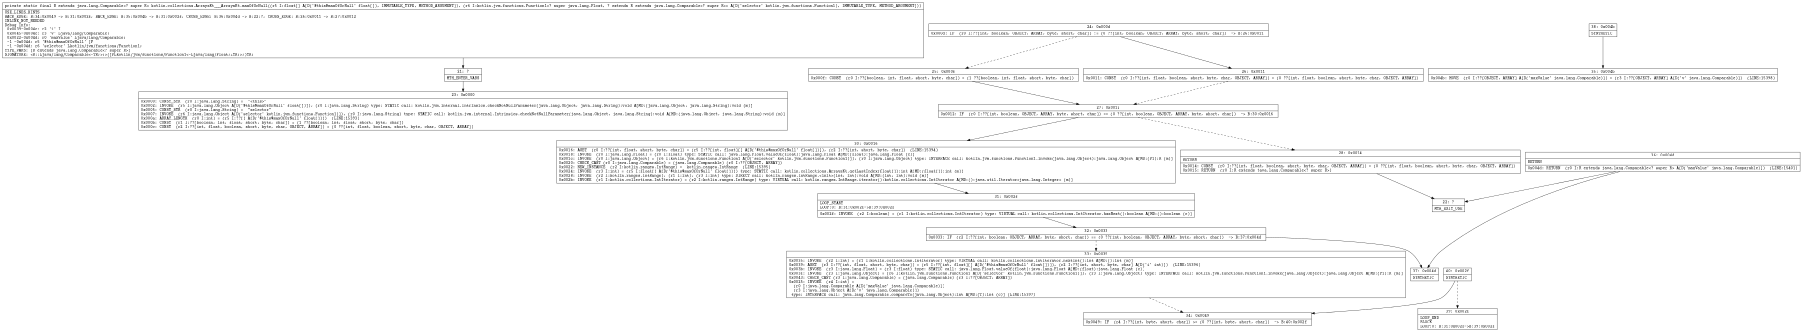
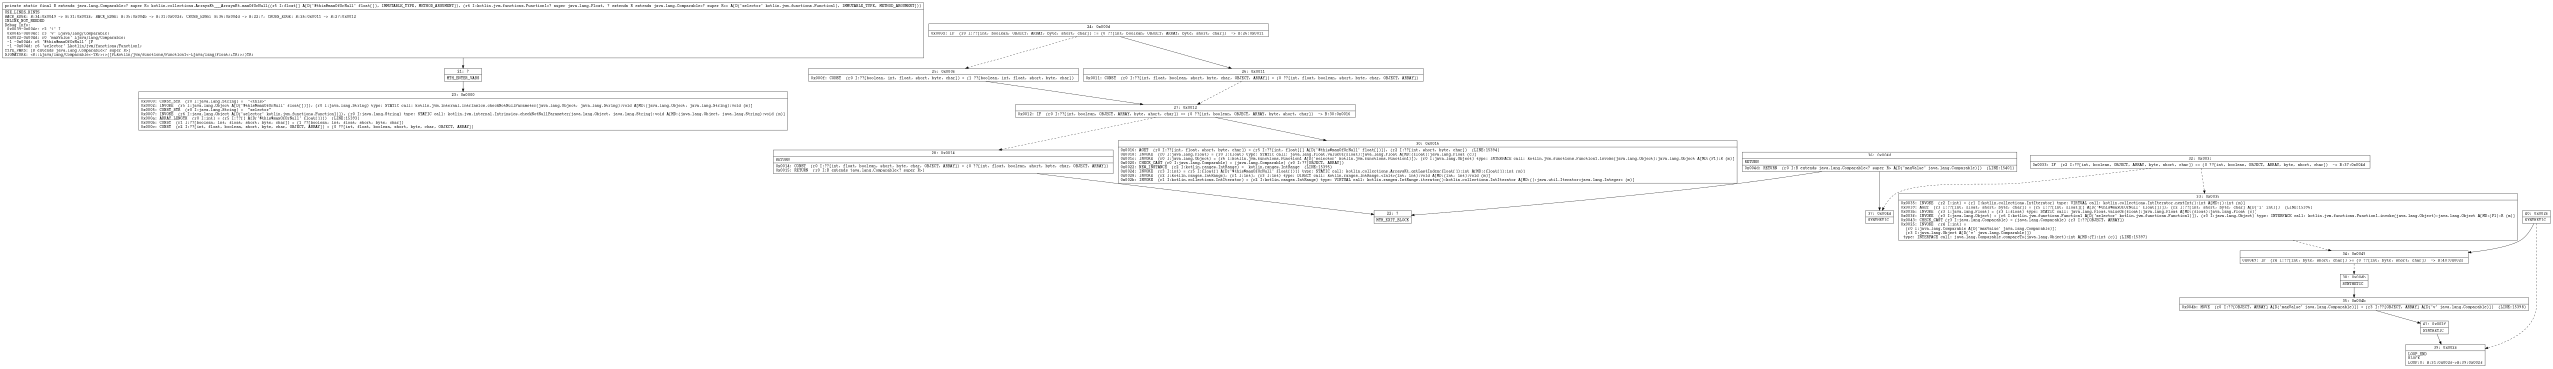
(1006, 205) -> none
(1448, 208) -> (1393, 220)
(1347, 241) -> (2014, 184)
none -> (2354, 268)
none -> (2434, 327)
